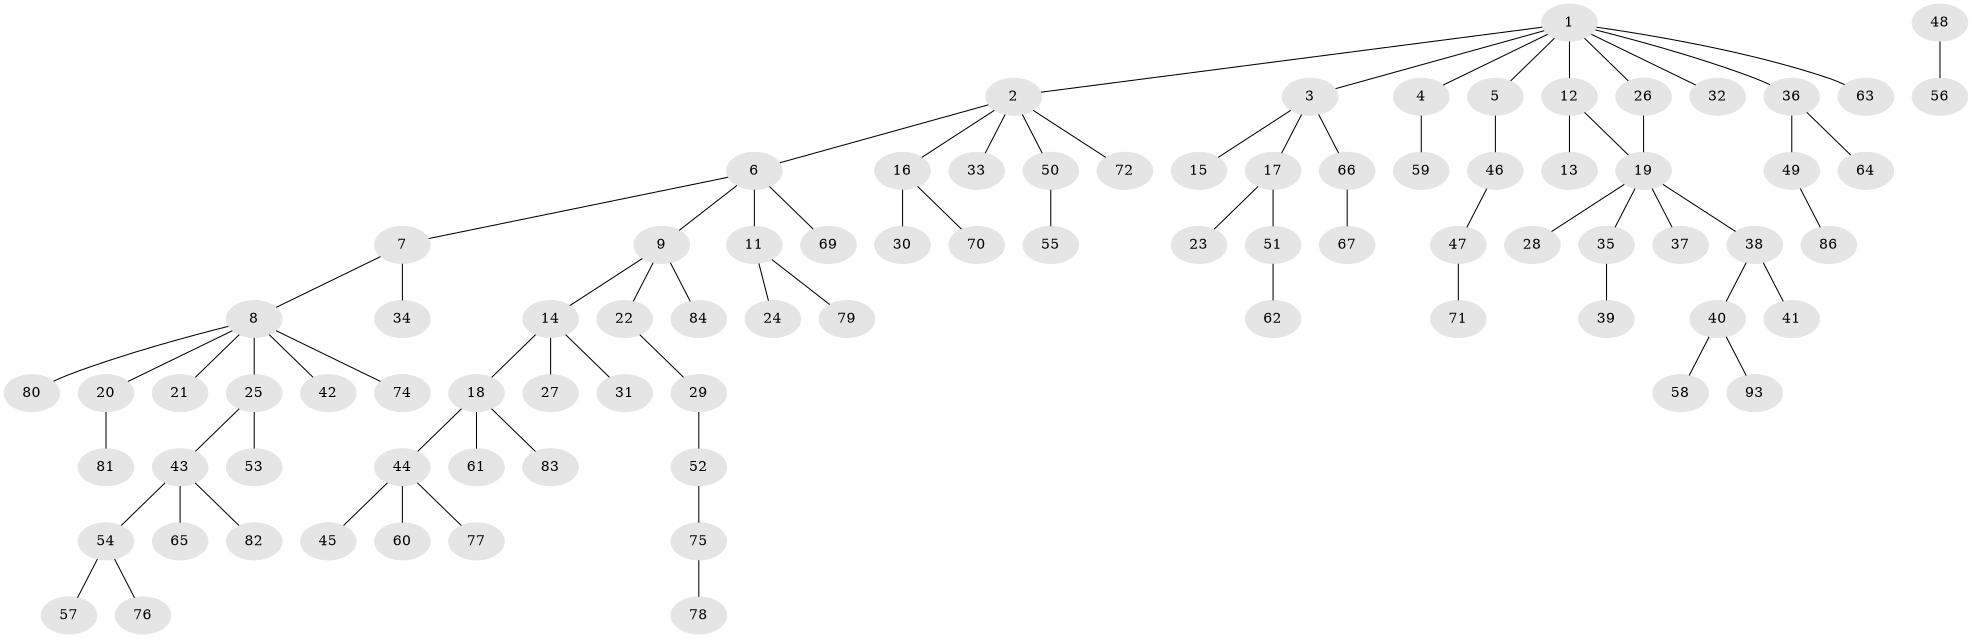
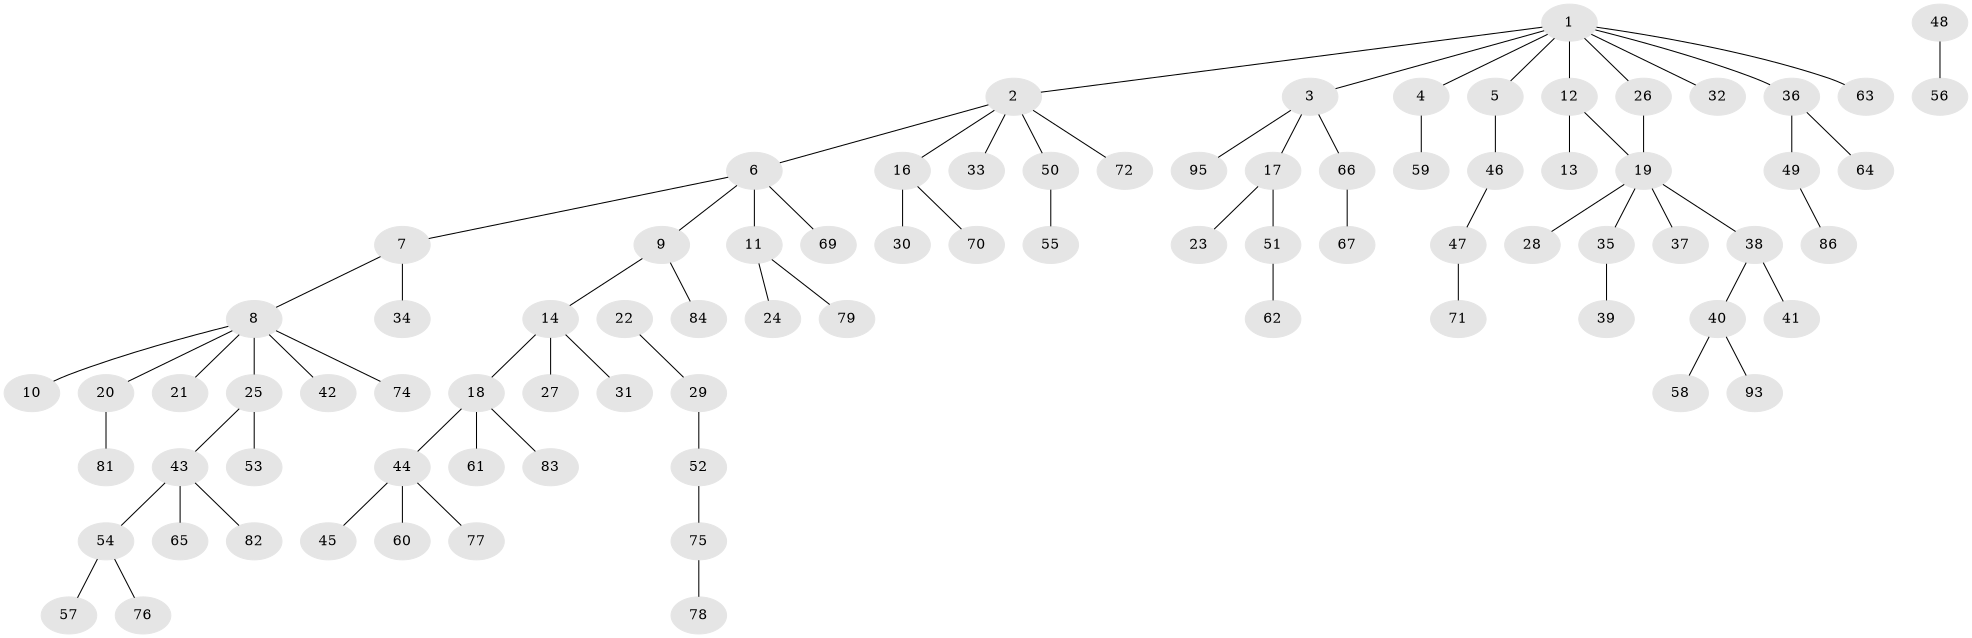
(1199, 171) -> (1199, 171)
(643, 282) -> none
(32, 393) -> (32, 393)
